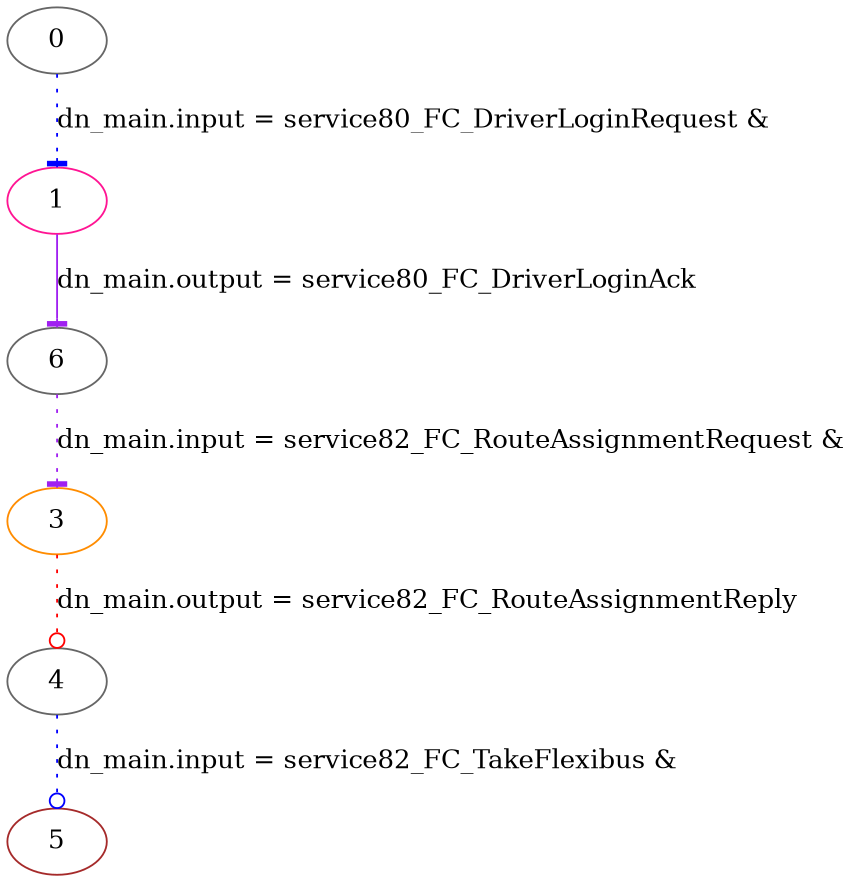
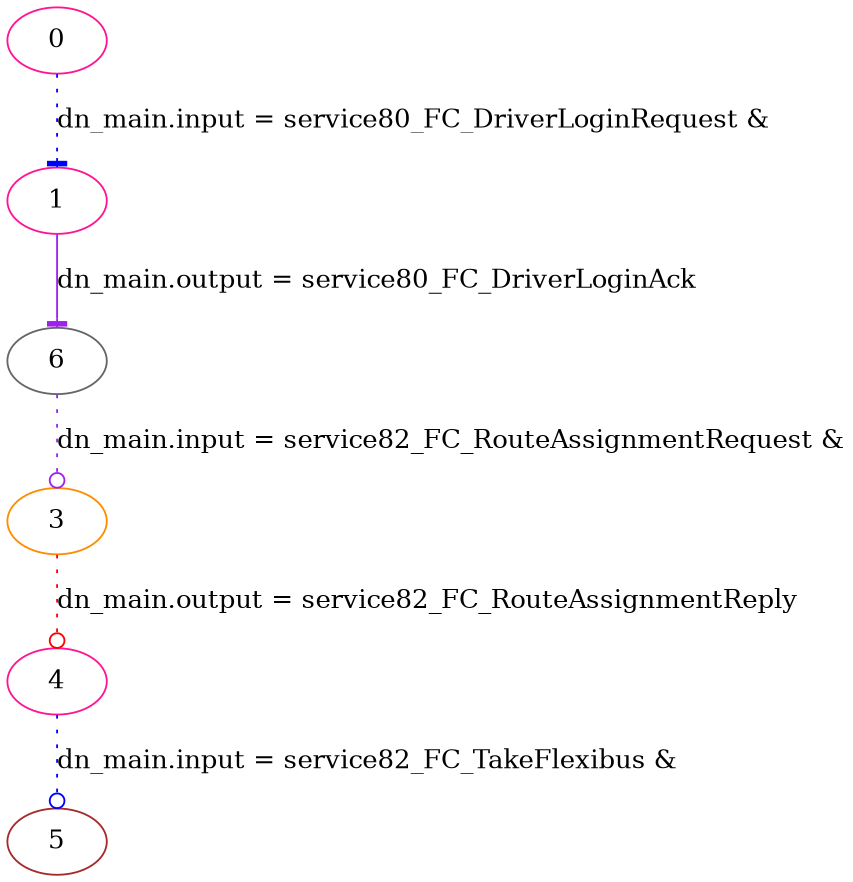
(57, 41) -> (57, 41)
(57, 436) -> (57, 434)
(57, 681) -> (57, 681)
